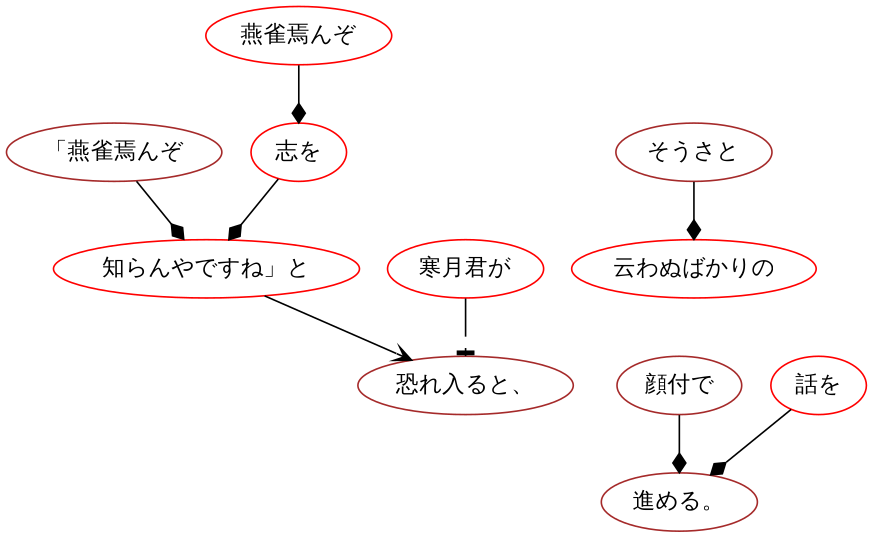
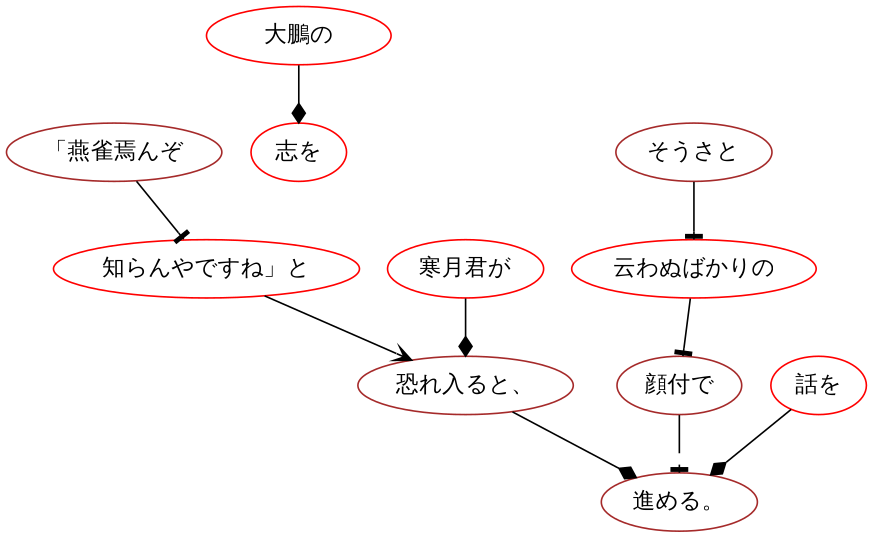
(299, 36) -> (299, 36)
(260, 202) -> none
(158, 207) -> (158, 207)
(694, 207) -> (694, 207)
(466, 318) -> (466, 318)
none -> (687, 323)
(679, 434) -> (679, 434)
none -> (566, 440)
